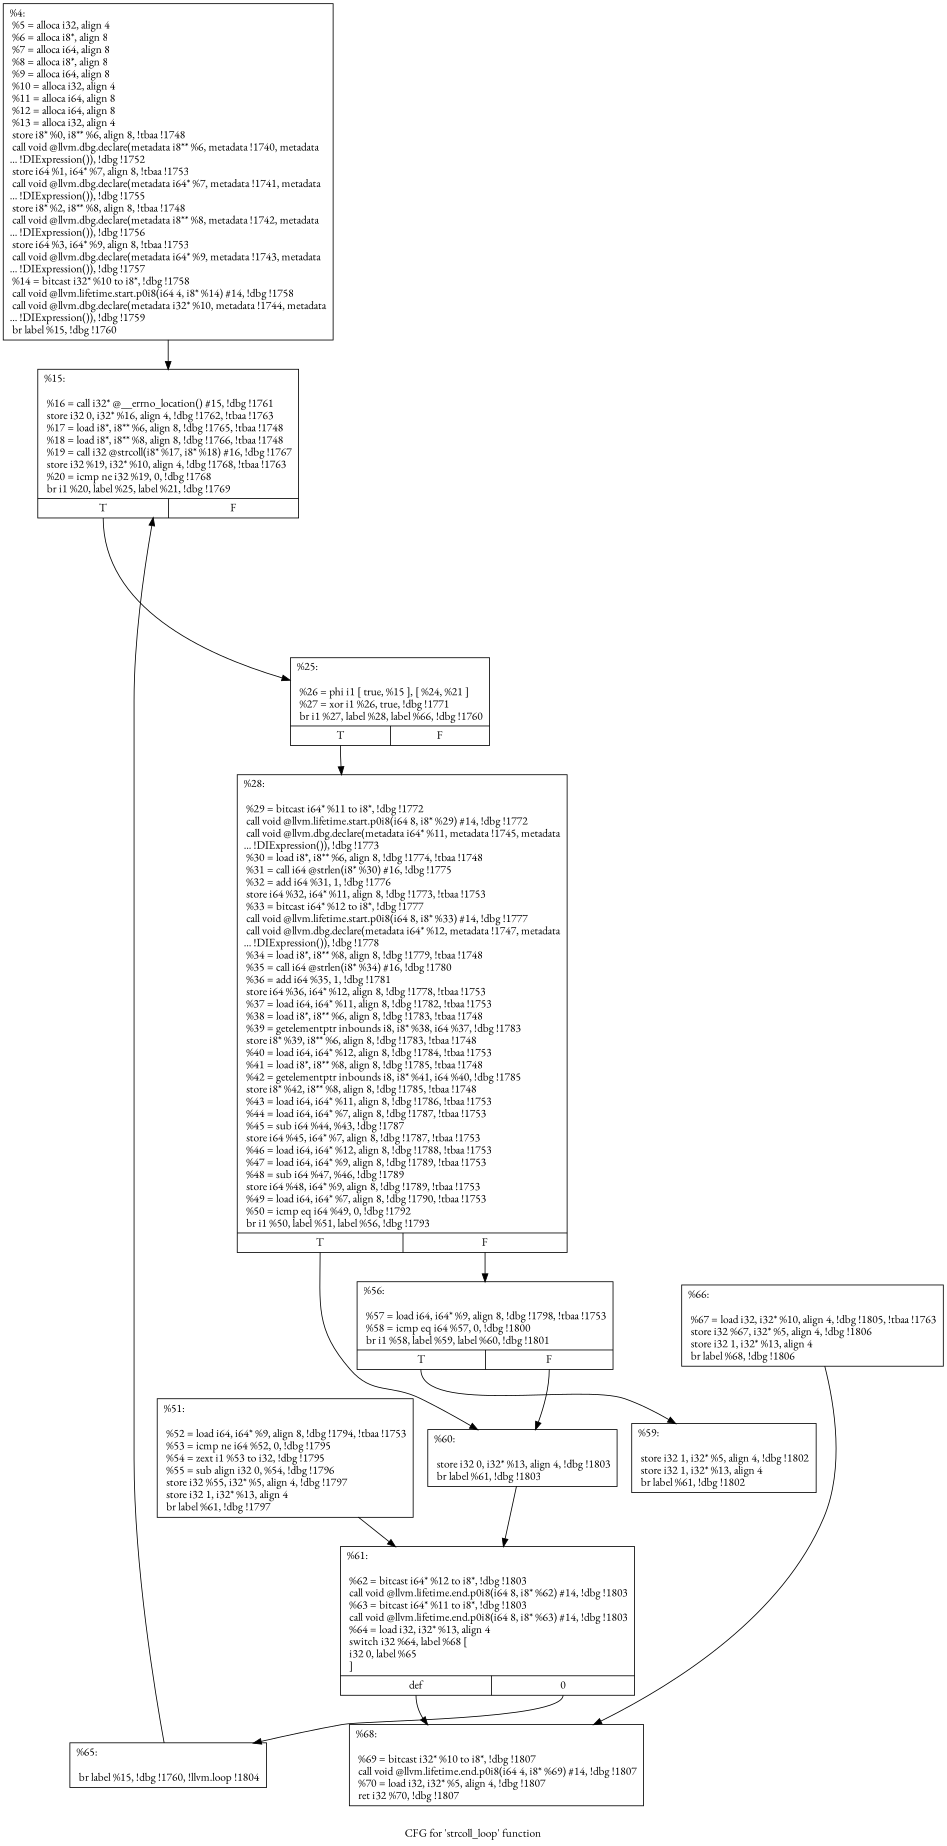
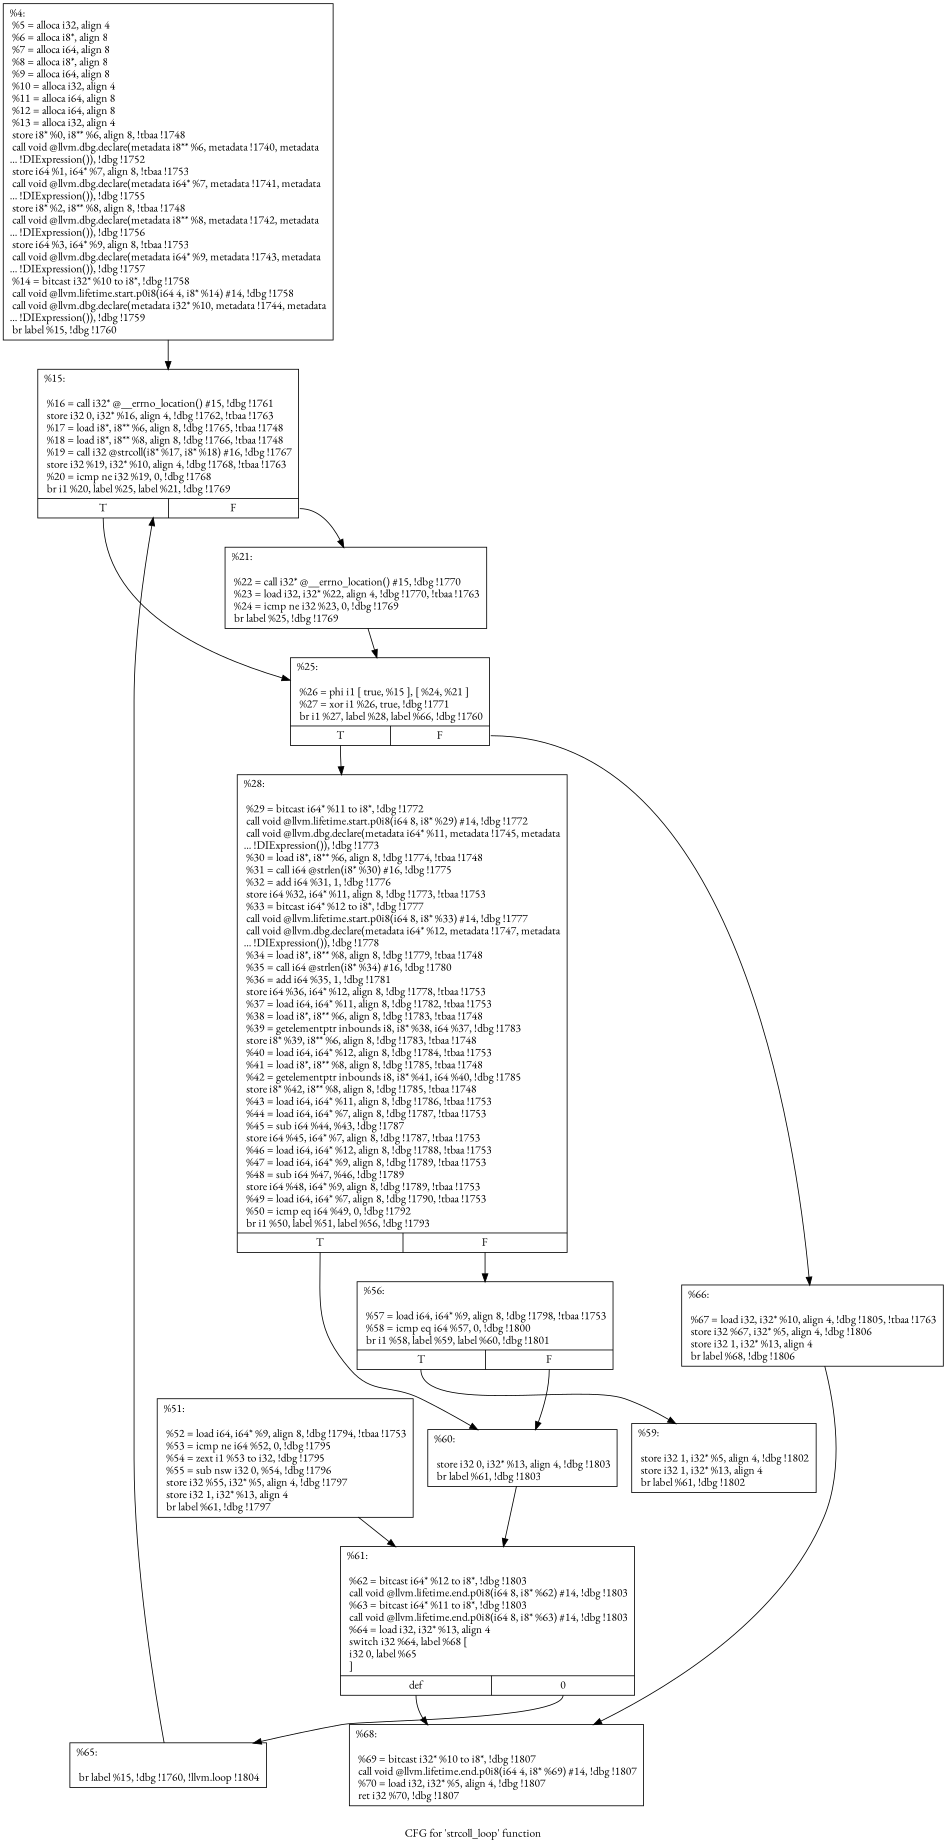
none -> (356, 588)
none -> (733, 946)
(249, 1470) -> (248, 1470)
